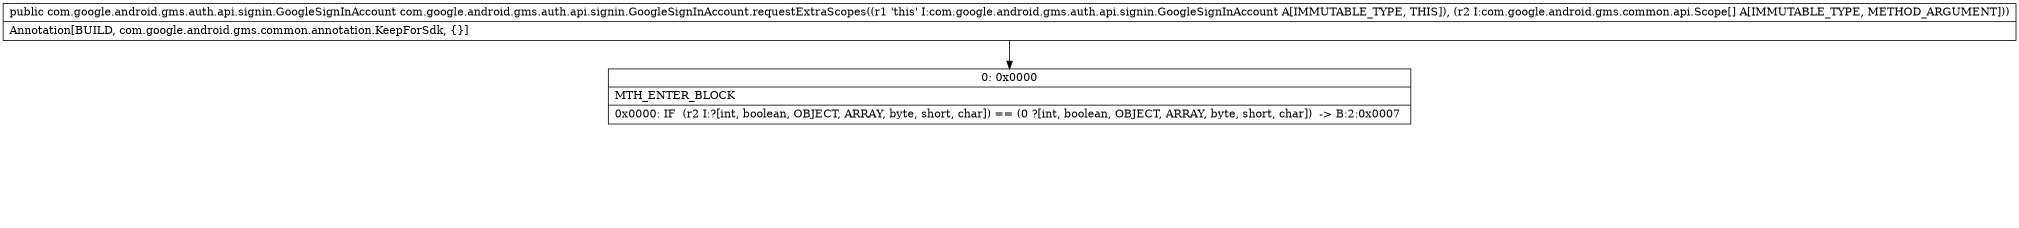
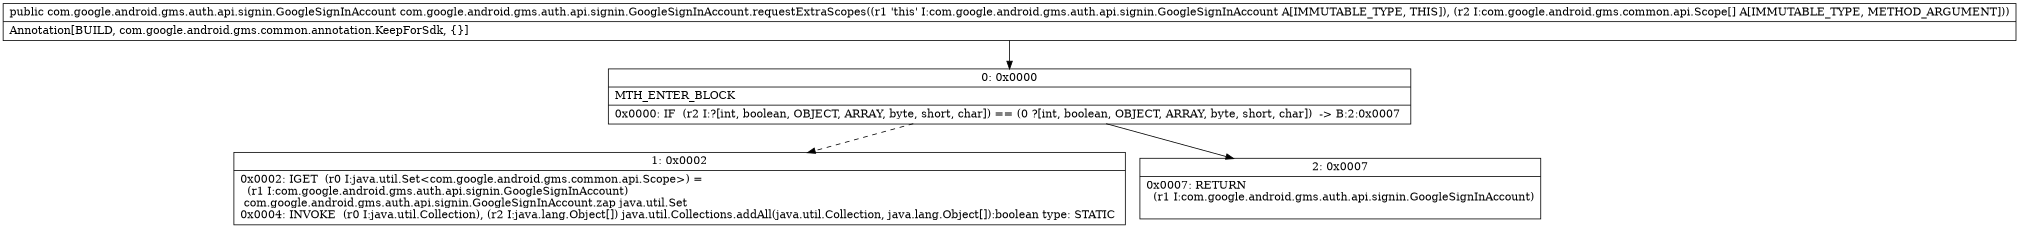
none -> (680, 189)
none -> (1340, 189)
